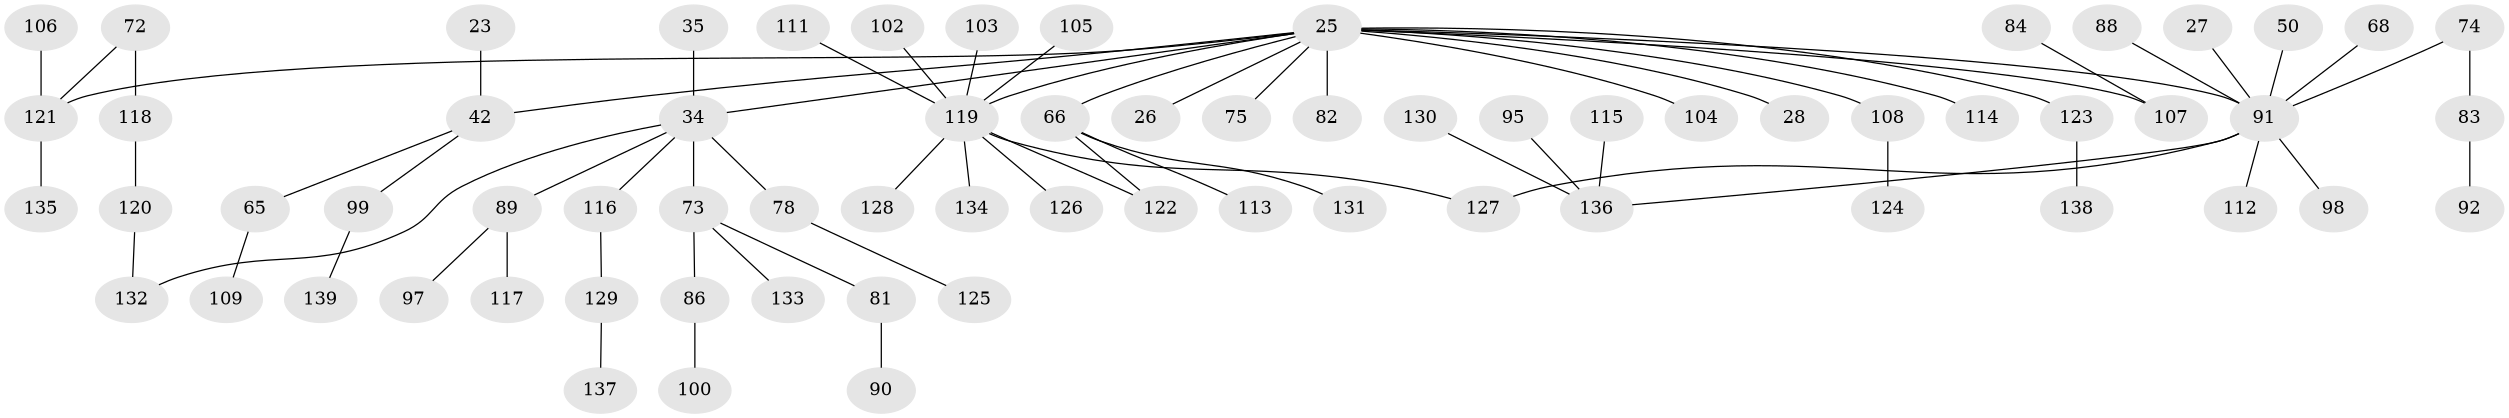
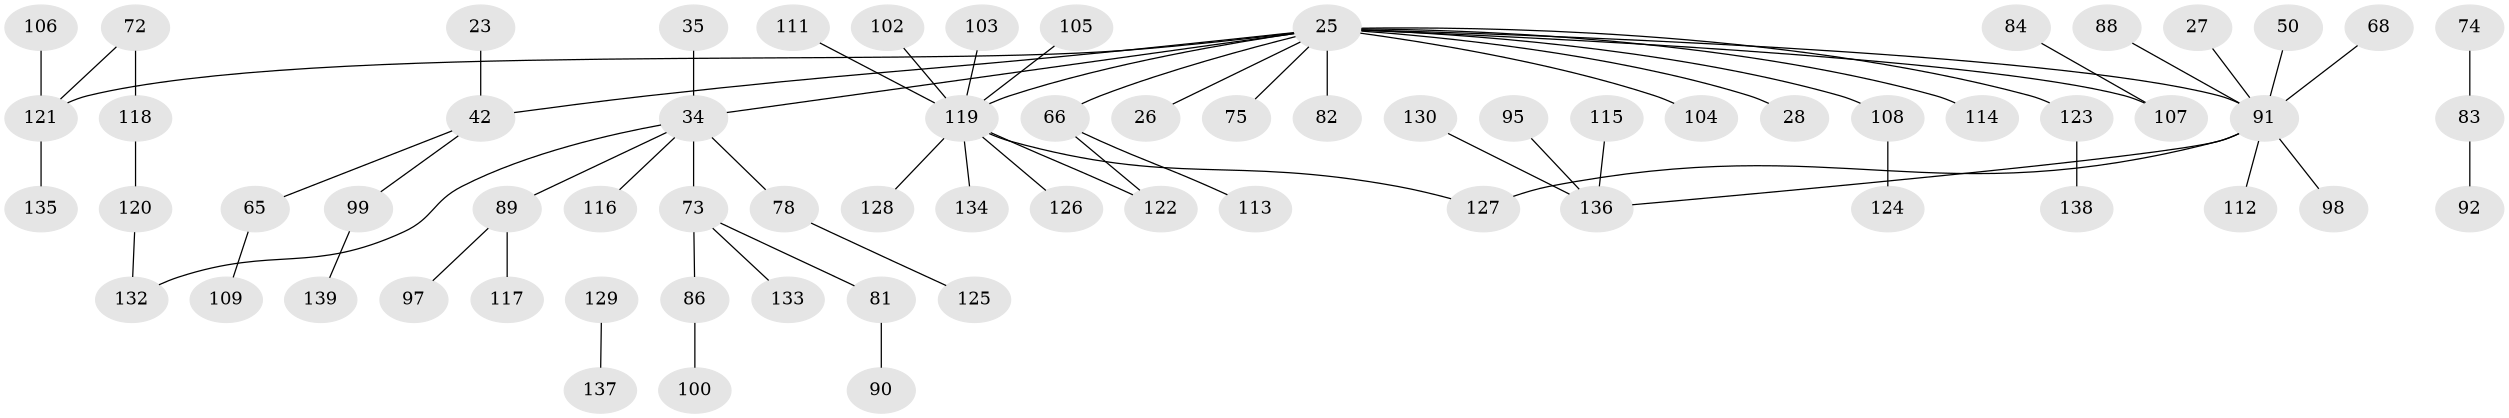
(2368, 75) -> none
(1350, 209) -> none
(601, 255) -> none
